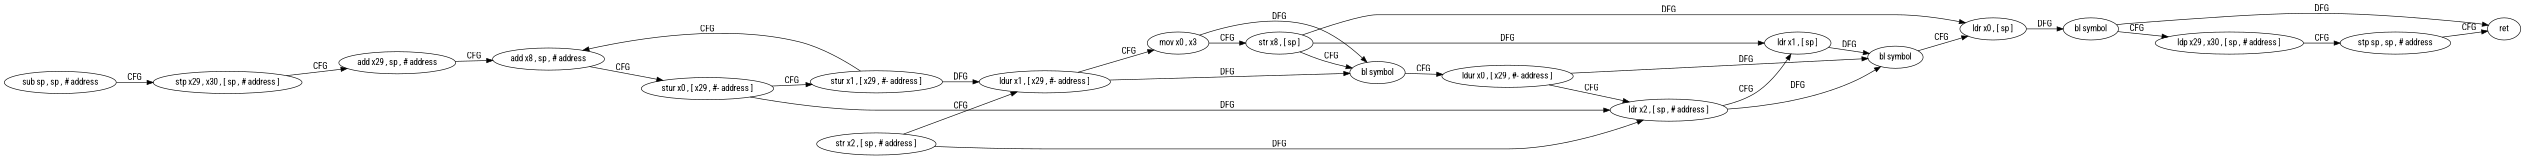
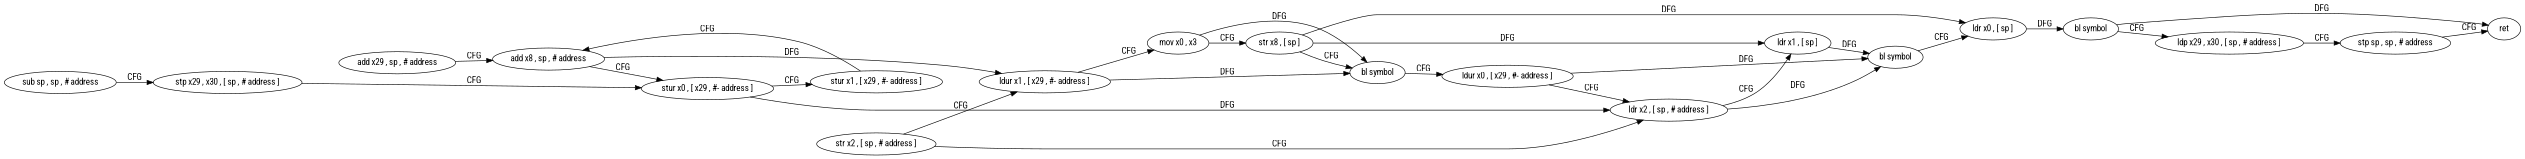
(314, 72) -> (469, 86)
(958, 82) -> (800, 58)
(1279, 144) -> (1279, 144)
